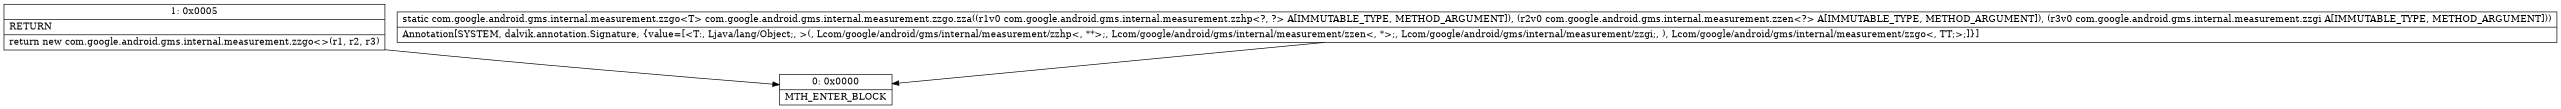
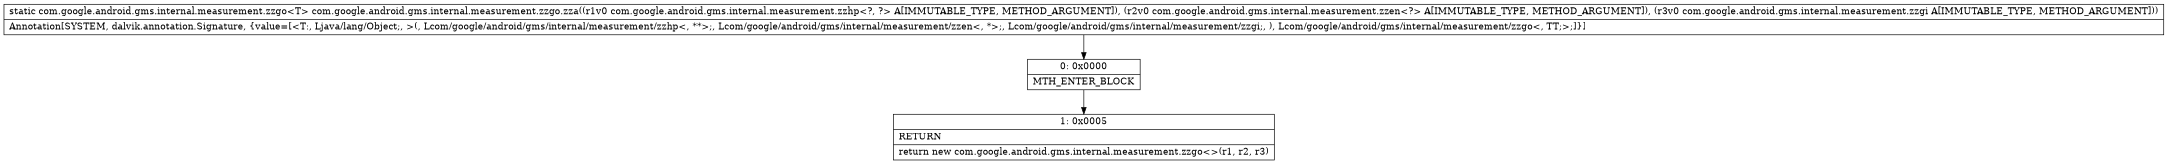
(579, 68) -> (1084, 99)
